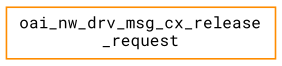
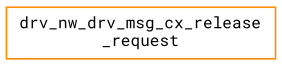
(141, 33) -> (141, 33)
